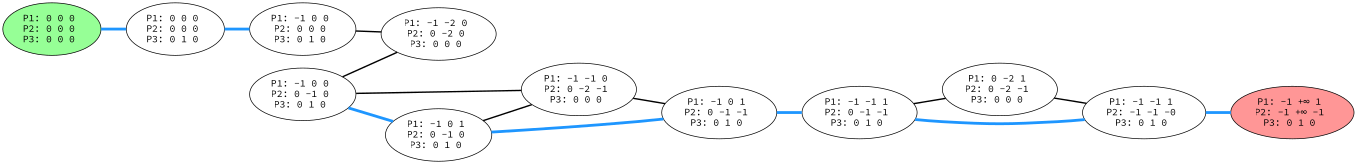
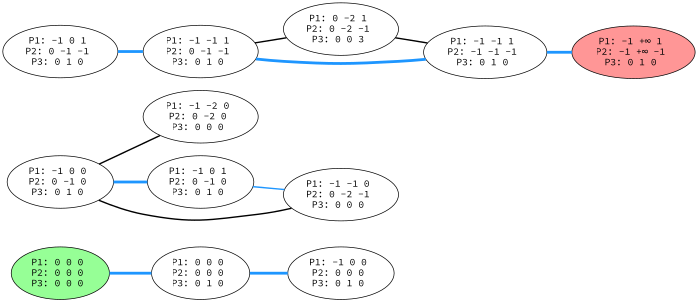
(369, 31) -> none
(1000, 89) -> (341, 29)
(649, 101) -> none
(507, 113) -> (269, 188)
(1144, 113) -> (485, 52)
(577, 126) -> none
